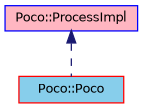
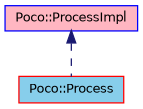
(71, 90) -> (71, 90)
